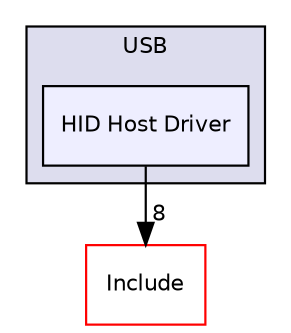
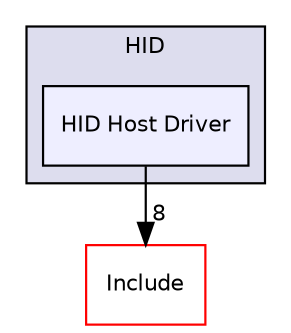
(146, 47) -> (146, 47)
